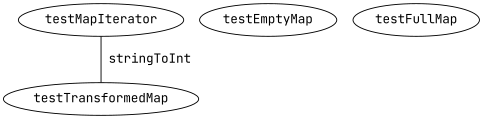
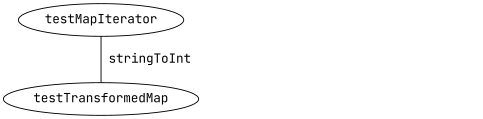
(268, 20) -> none
(416, 20) -> none
